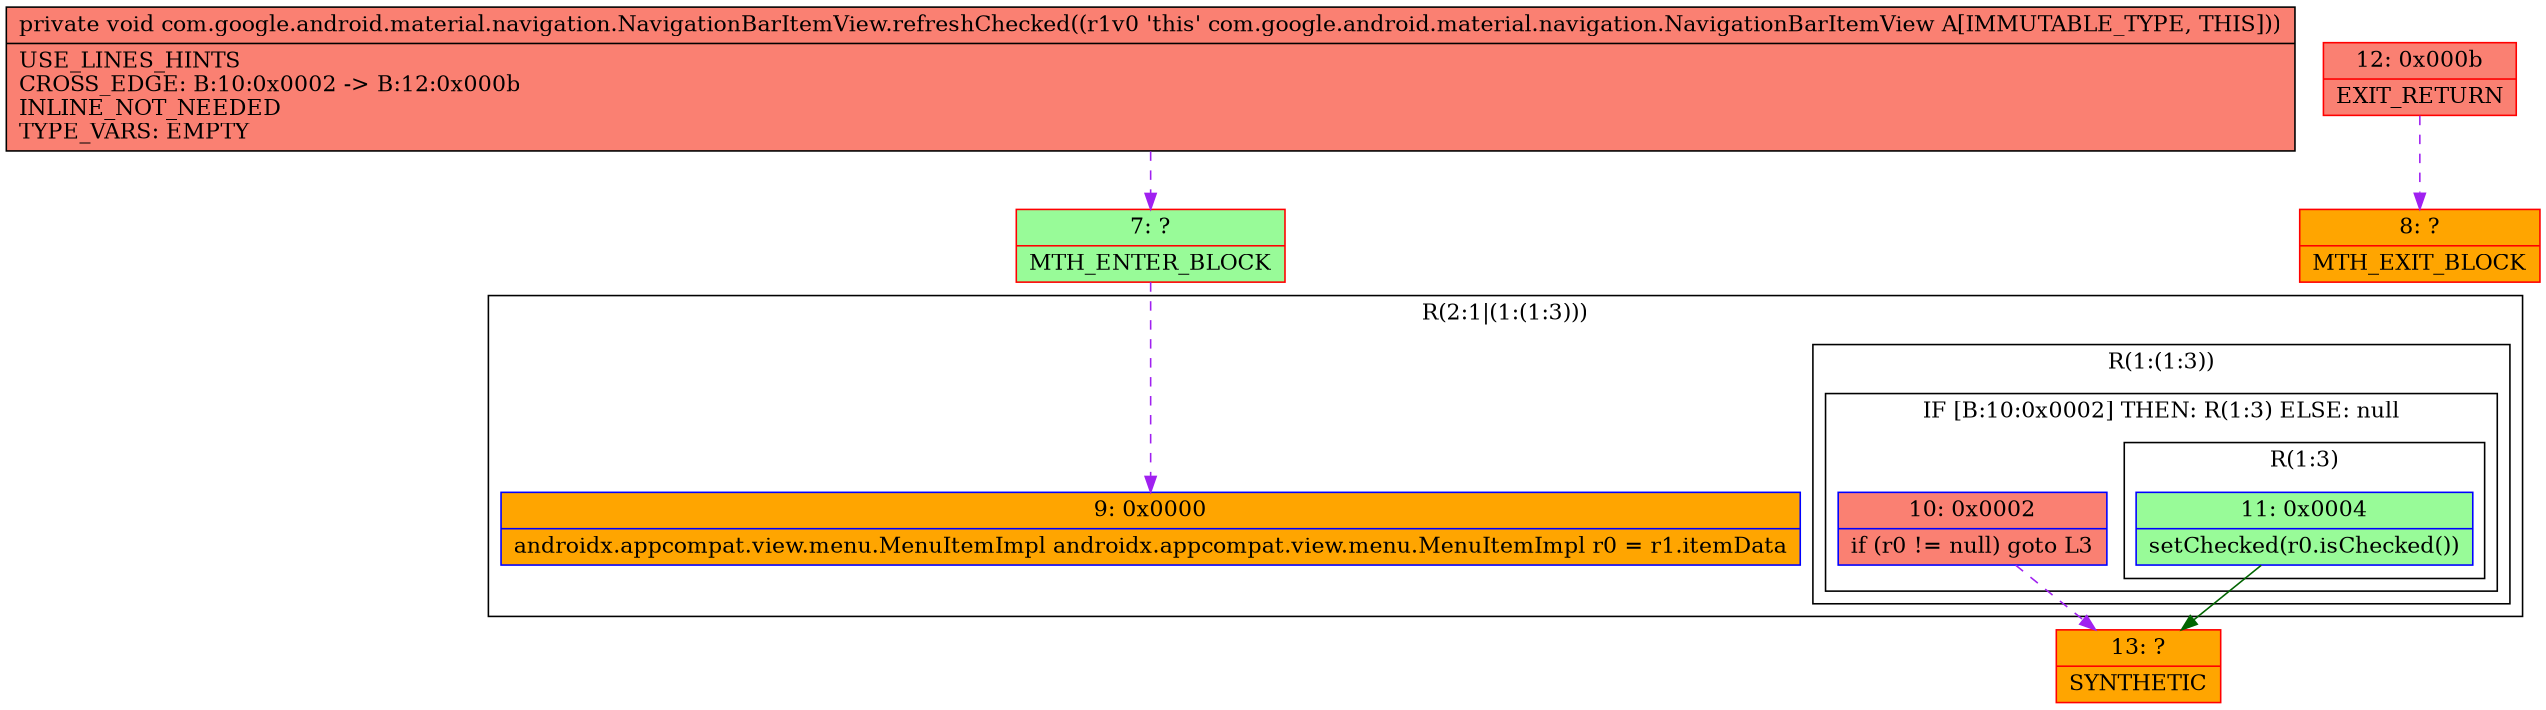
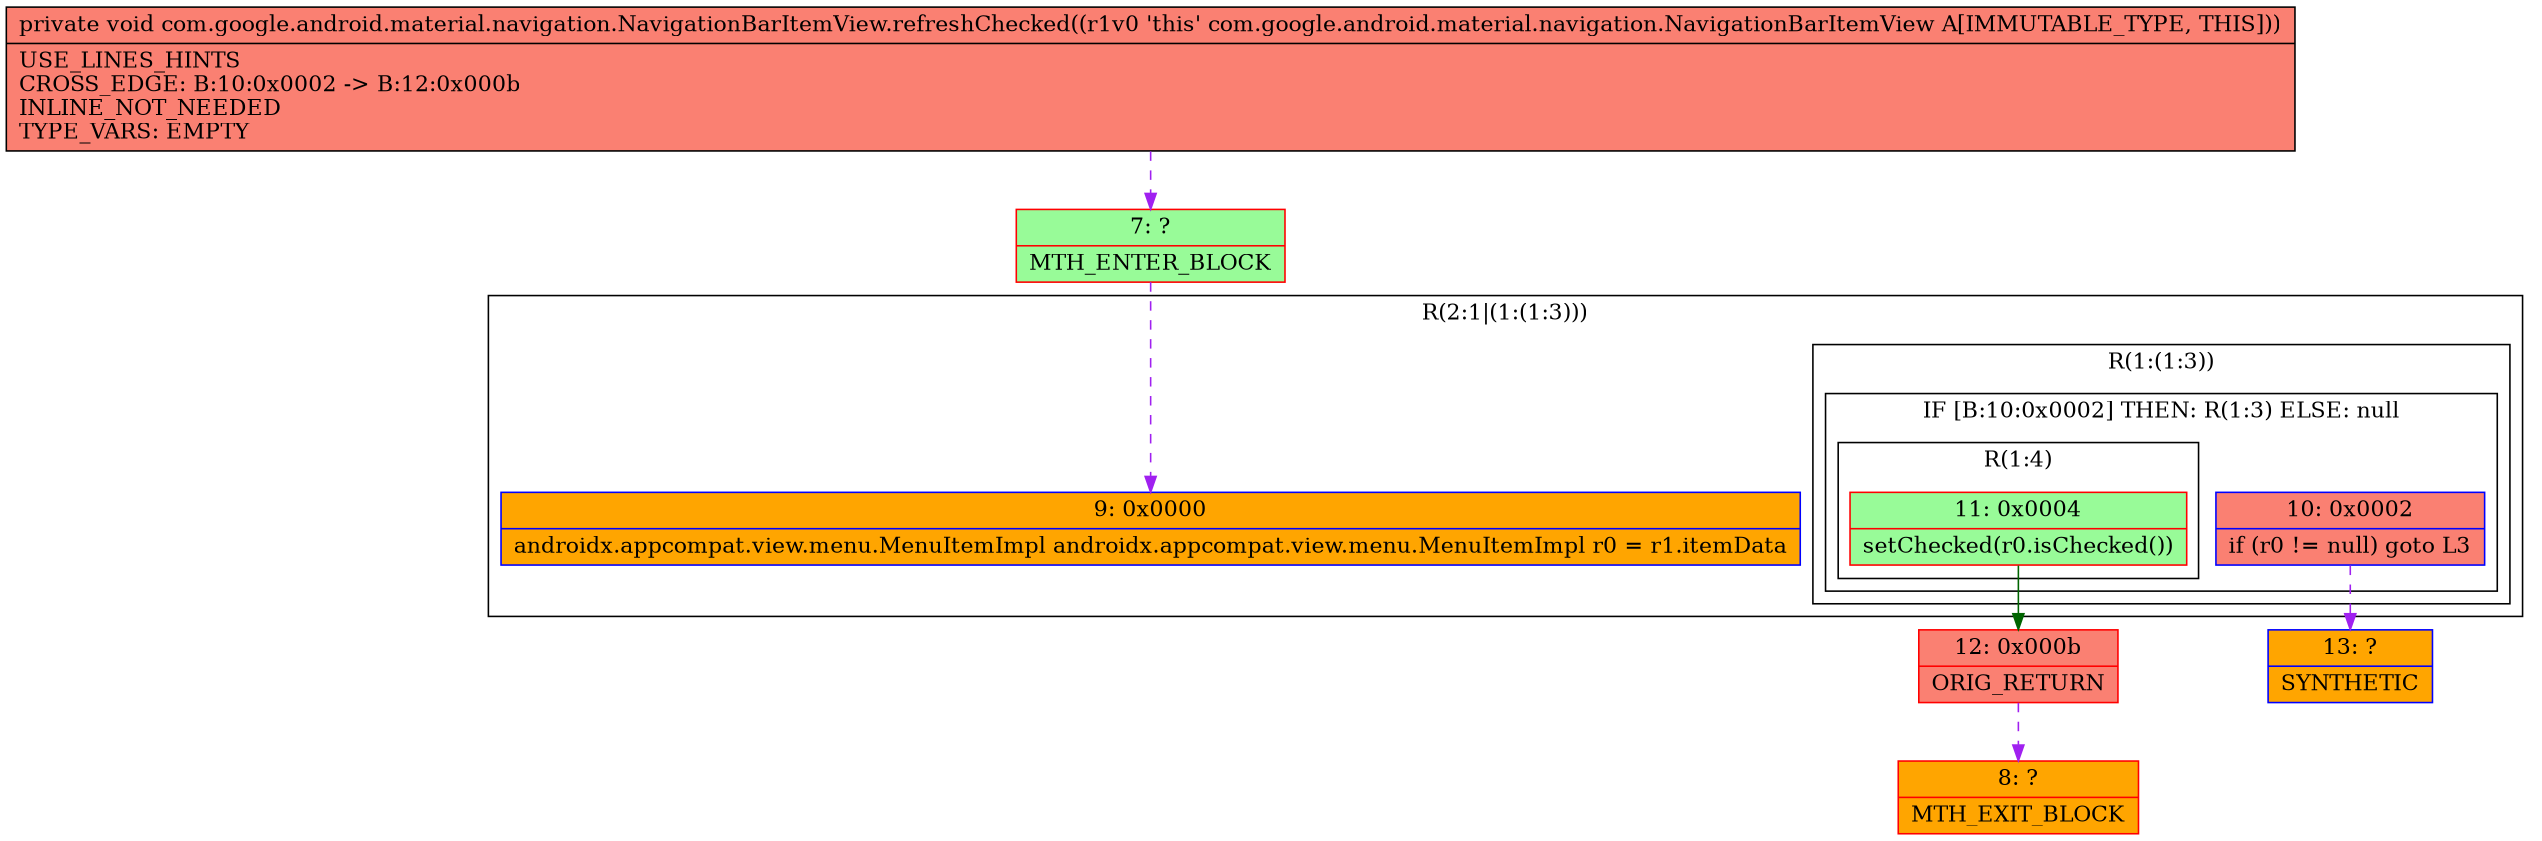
(2420, 96) -> (2018, 684)
(2304, 461) -> (2018, 461)
(2304, 529) -> (2018, 529)
(2228, 592) -> (2018, 590)
(2138, 666) -> (2350, 666)
